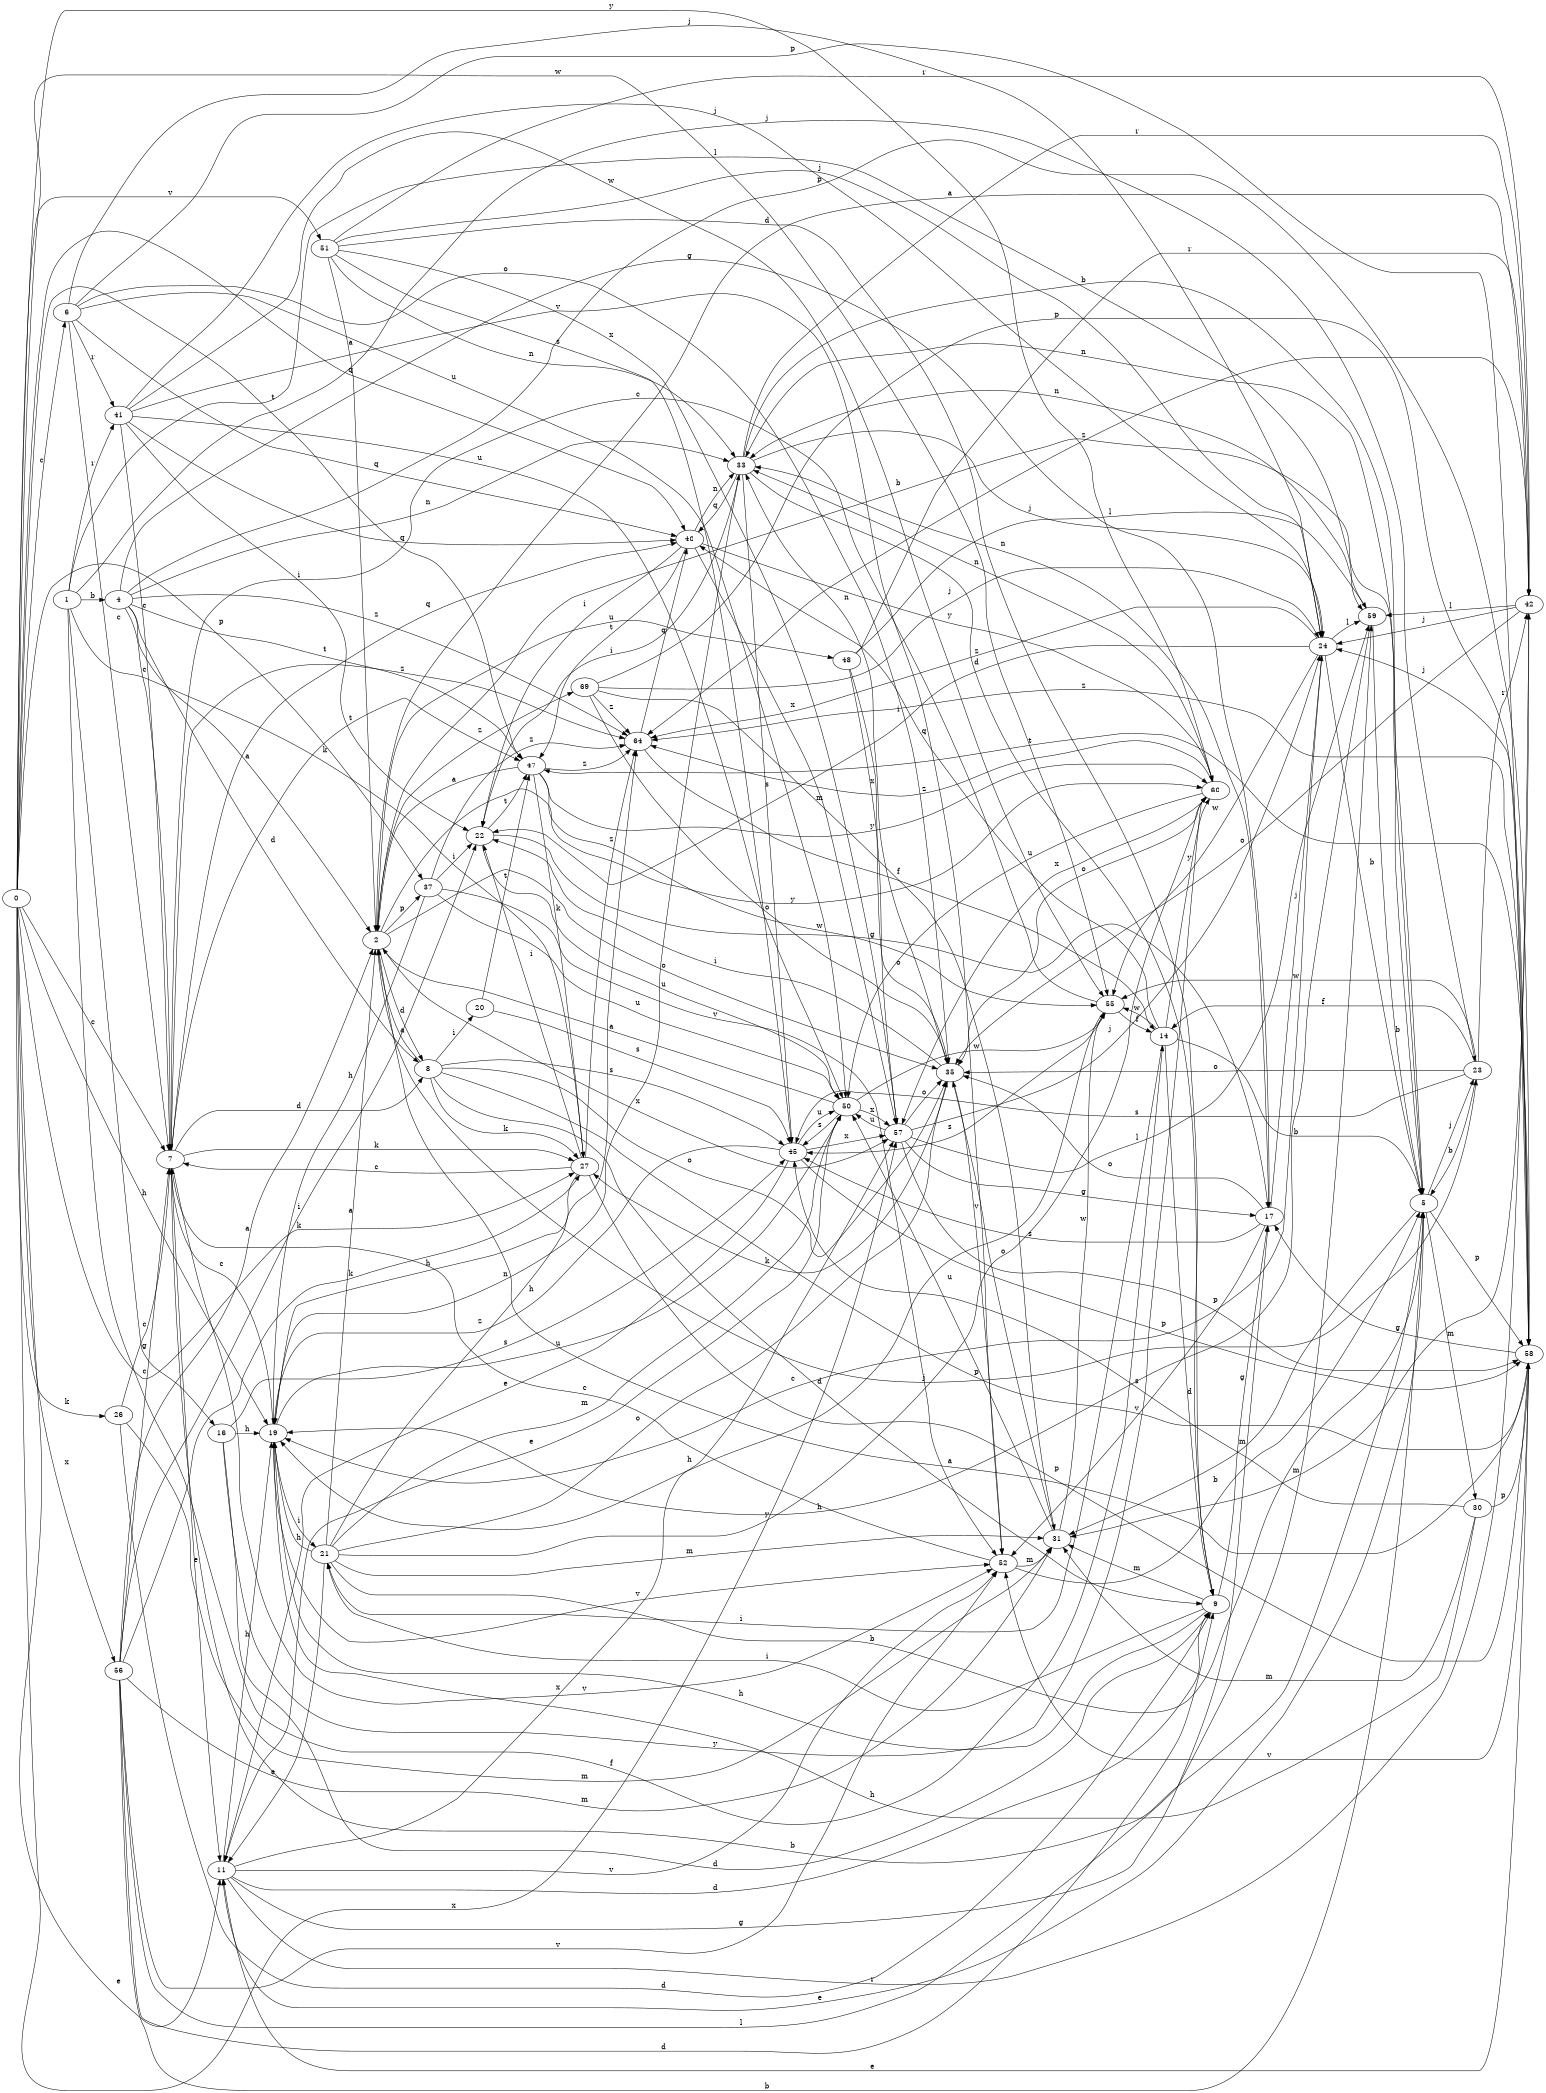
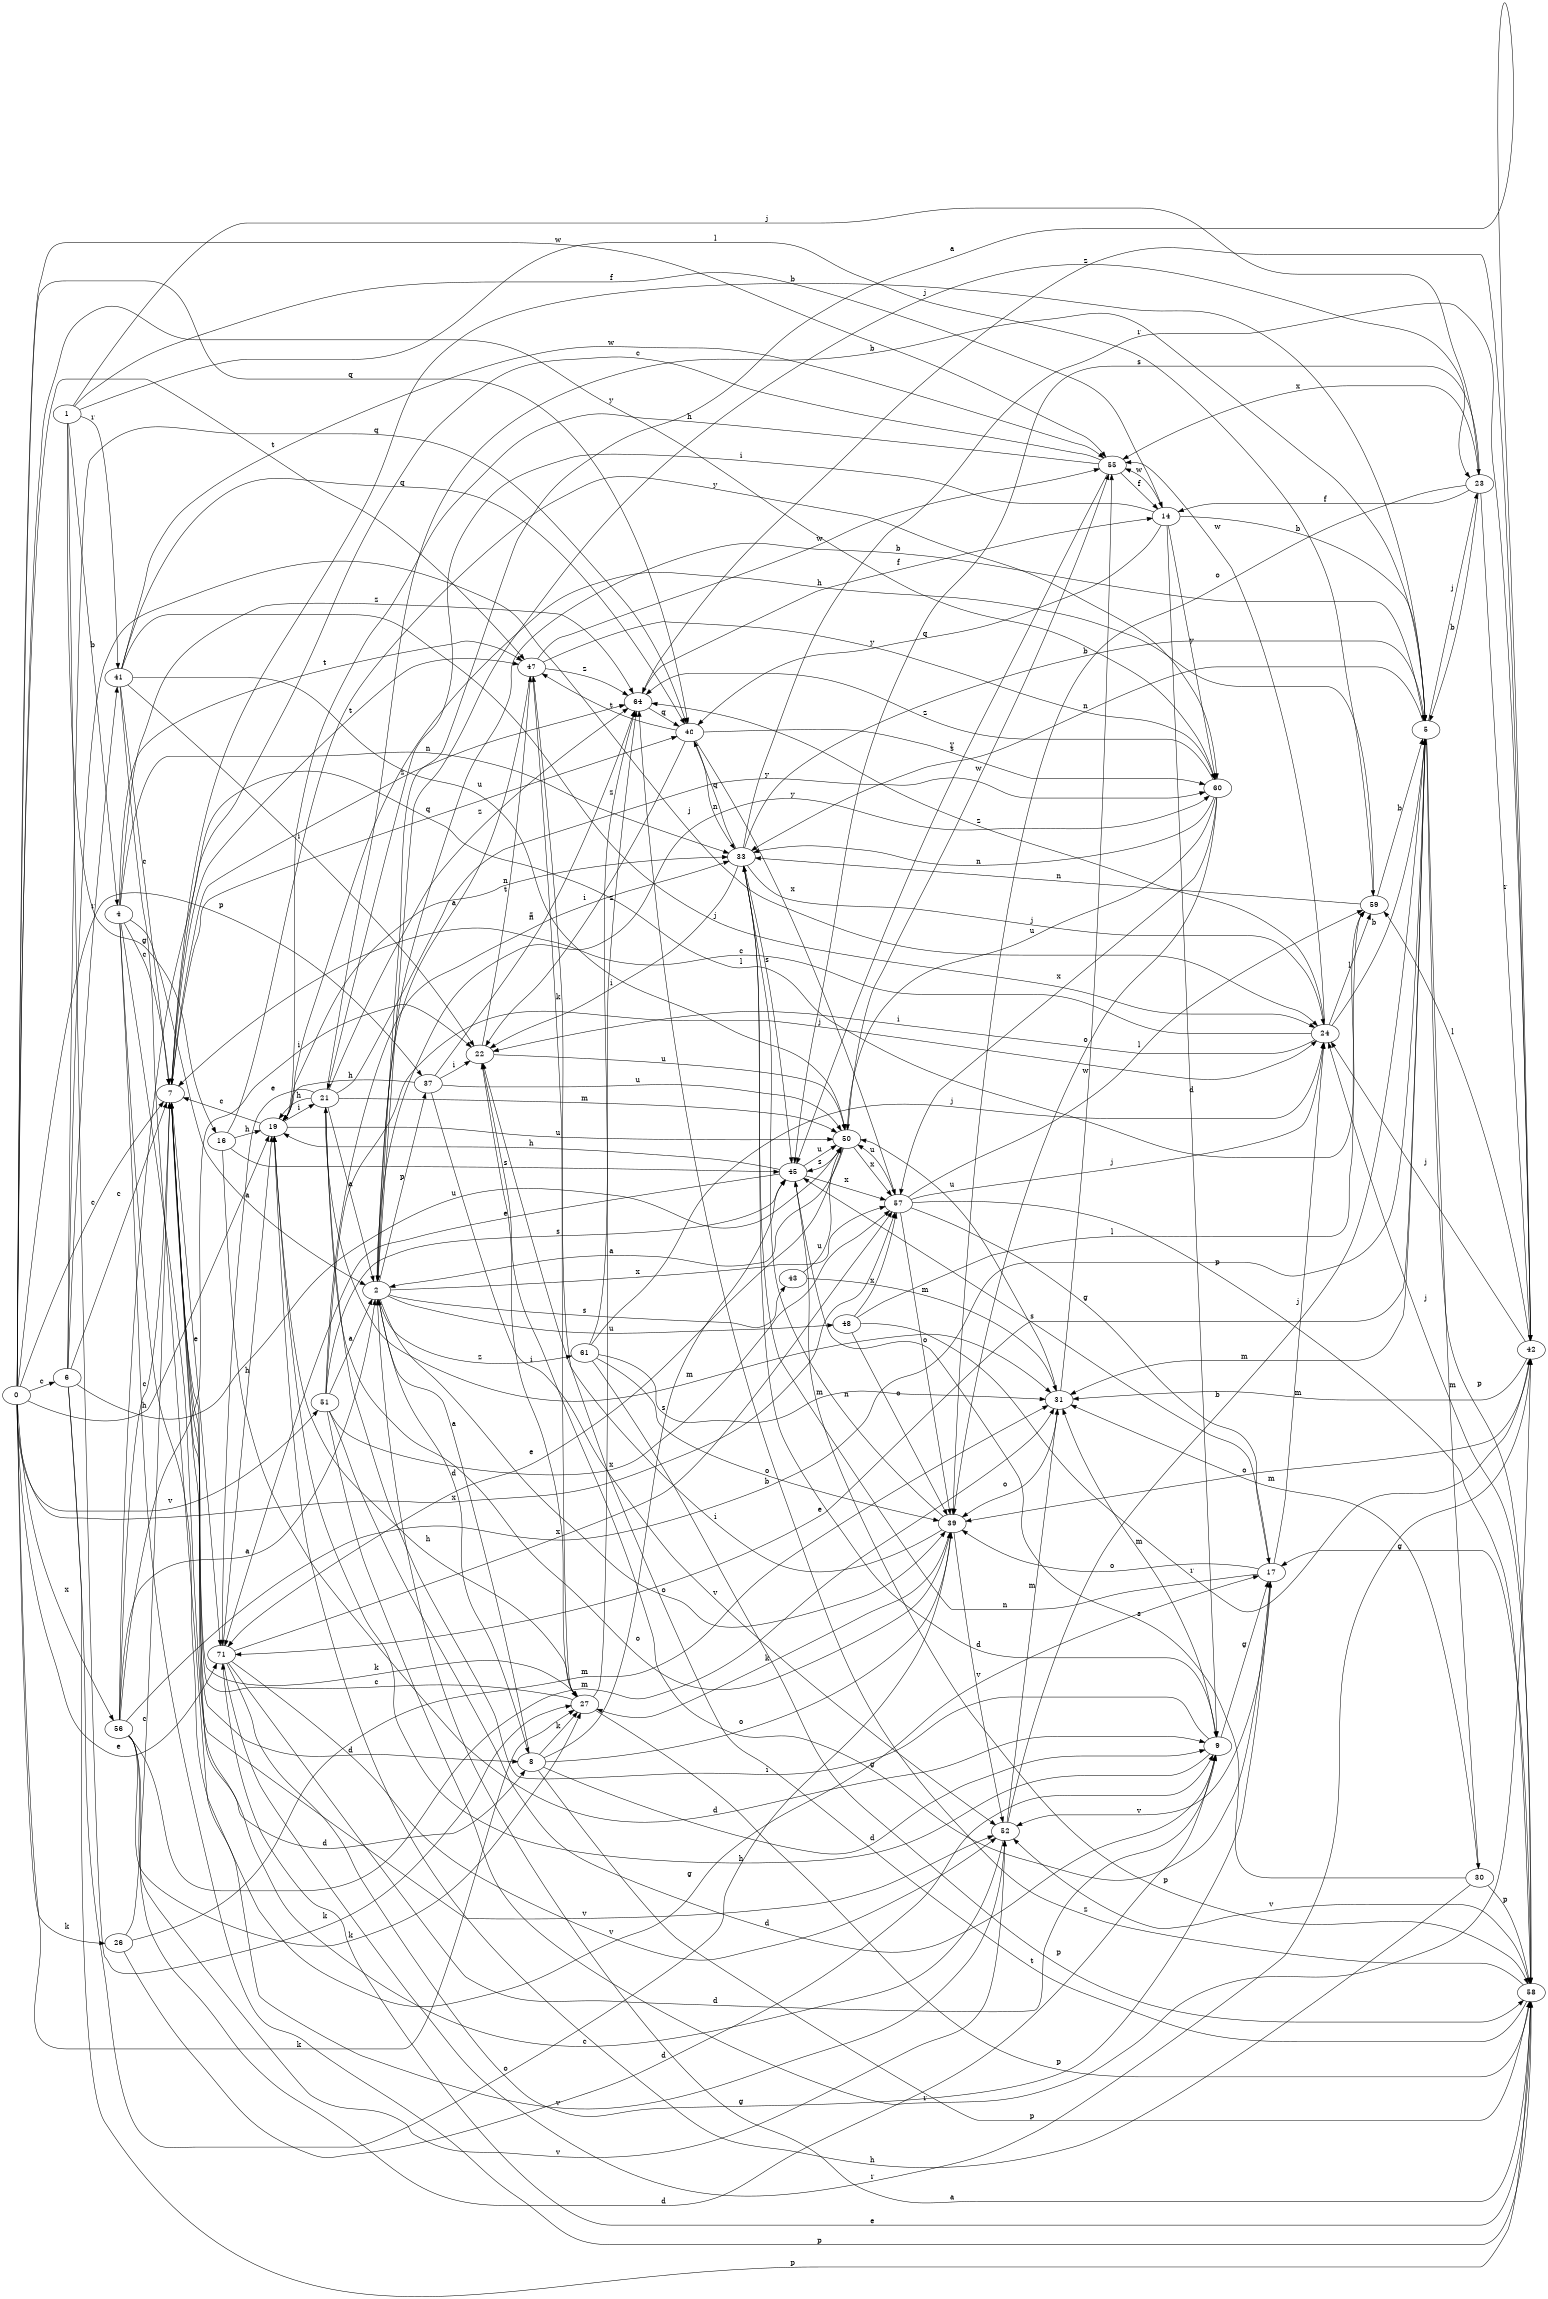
(585, 687) -> (585, 1353)
(1296, 976) -> (1298, 387)
(480, 1008) -> none
(950, 1073) -> (952, 1523)
none -> (793, 1279)
(1084, 1341) -> (727, 956)
(535, 1620) -> none
(222, 1870) -> (222, 1655)
